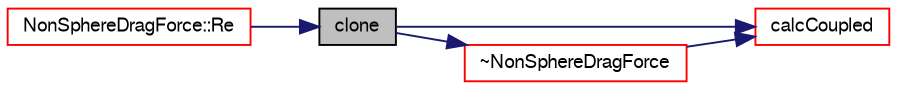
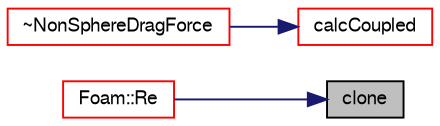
(129, 27) -> (119, 99)
(566, 27) -> none
(428, 38) -> none
